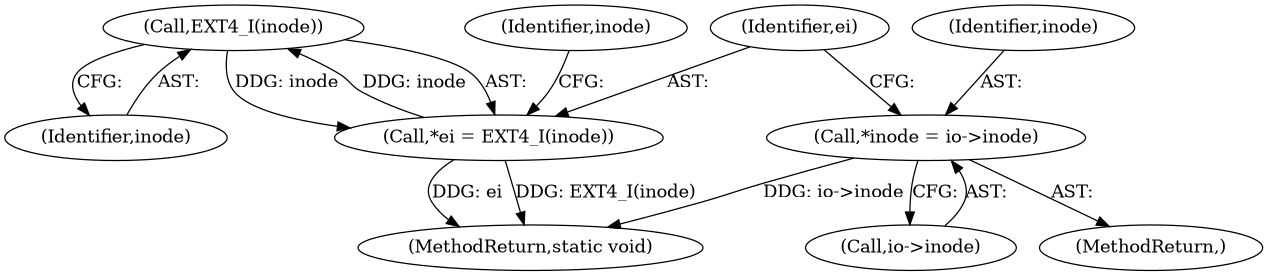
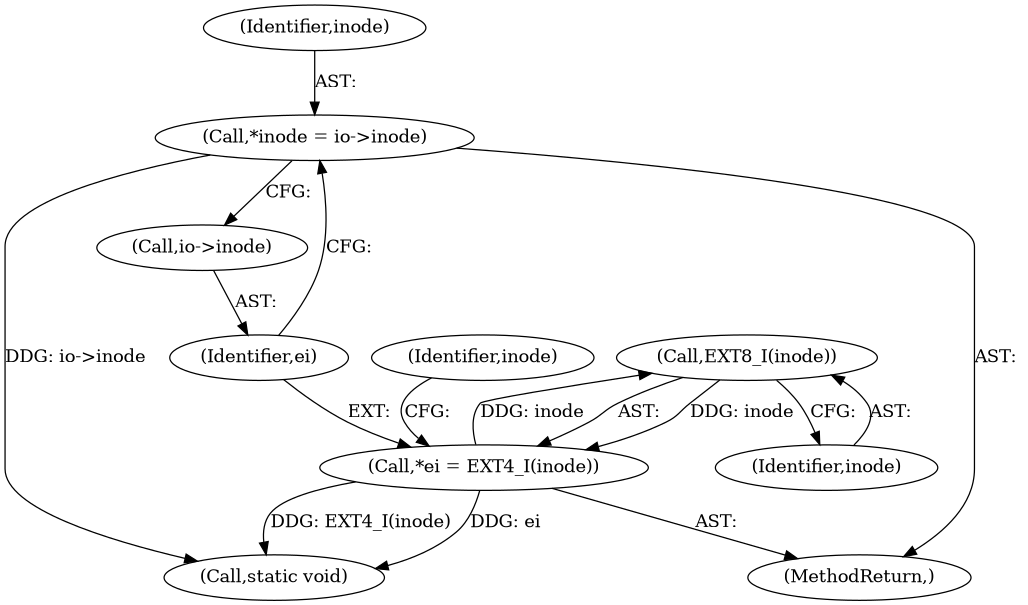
(233, 28) -> (747, 358)
(691, 83) -> (372, 413)
(964, 201) -> (228, 297)
(531, 248) -> (274, 578)
none -> (669, 522)
